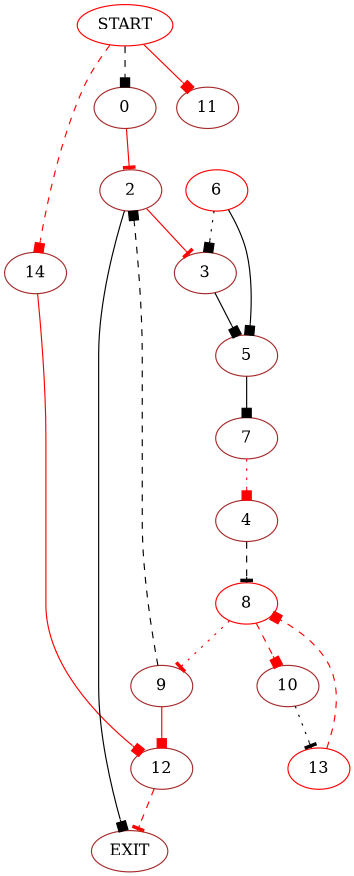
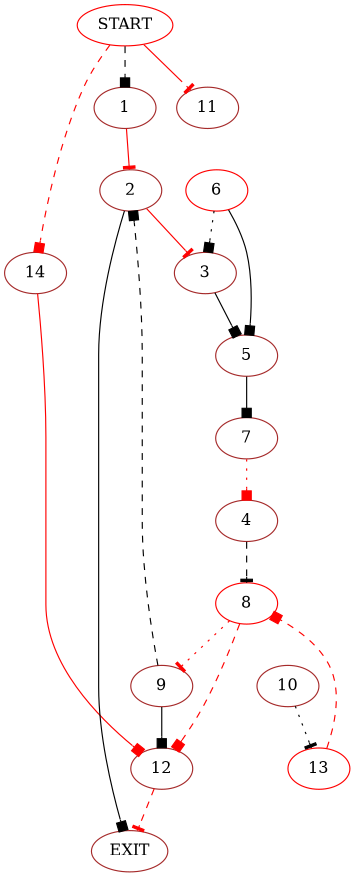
(163, 63) -> (163, 63)
(125, 108) -> (125, 108)
(265, 640) -> (215, 684)
(162, 722) -> (162, 722)
